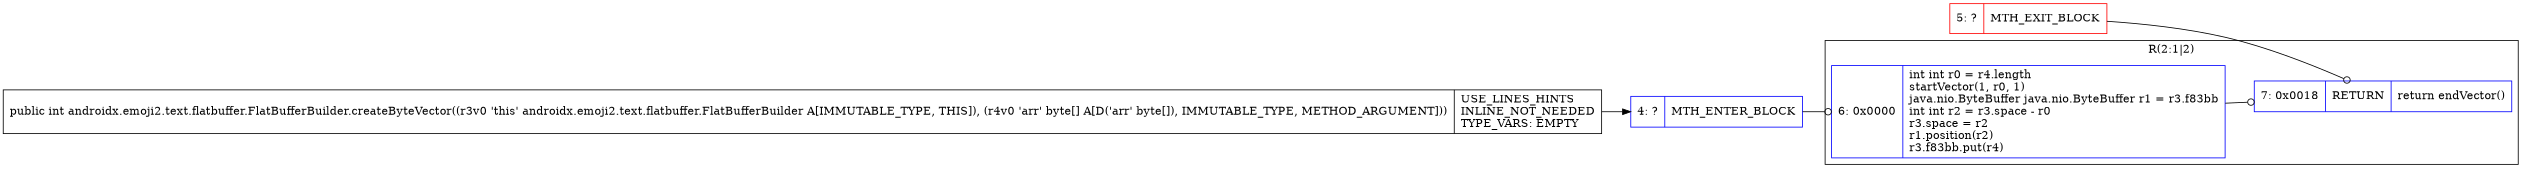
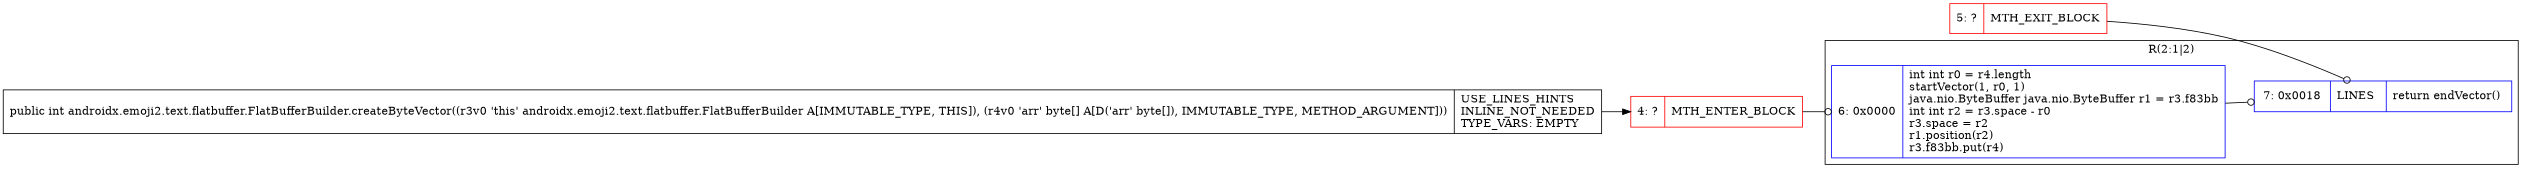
(2358, 96) -> (2356, 96)
(1717, 112) -> (1717, 112)
